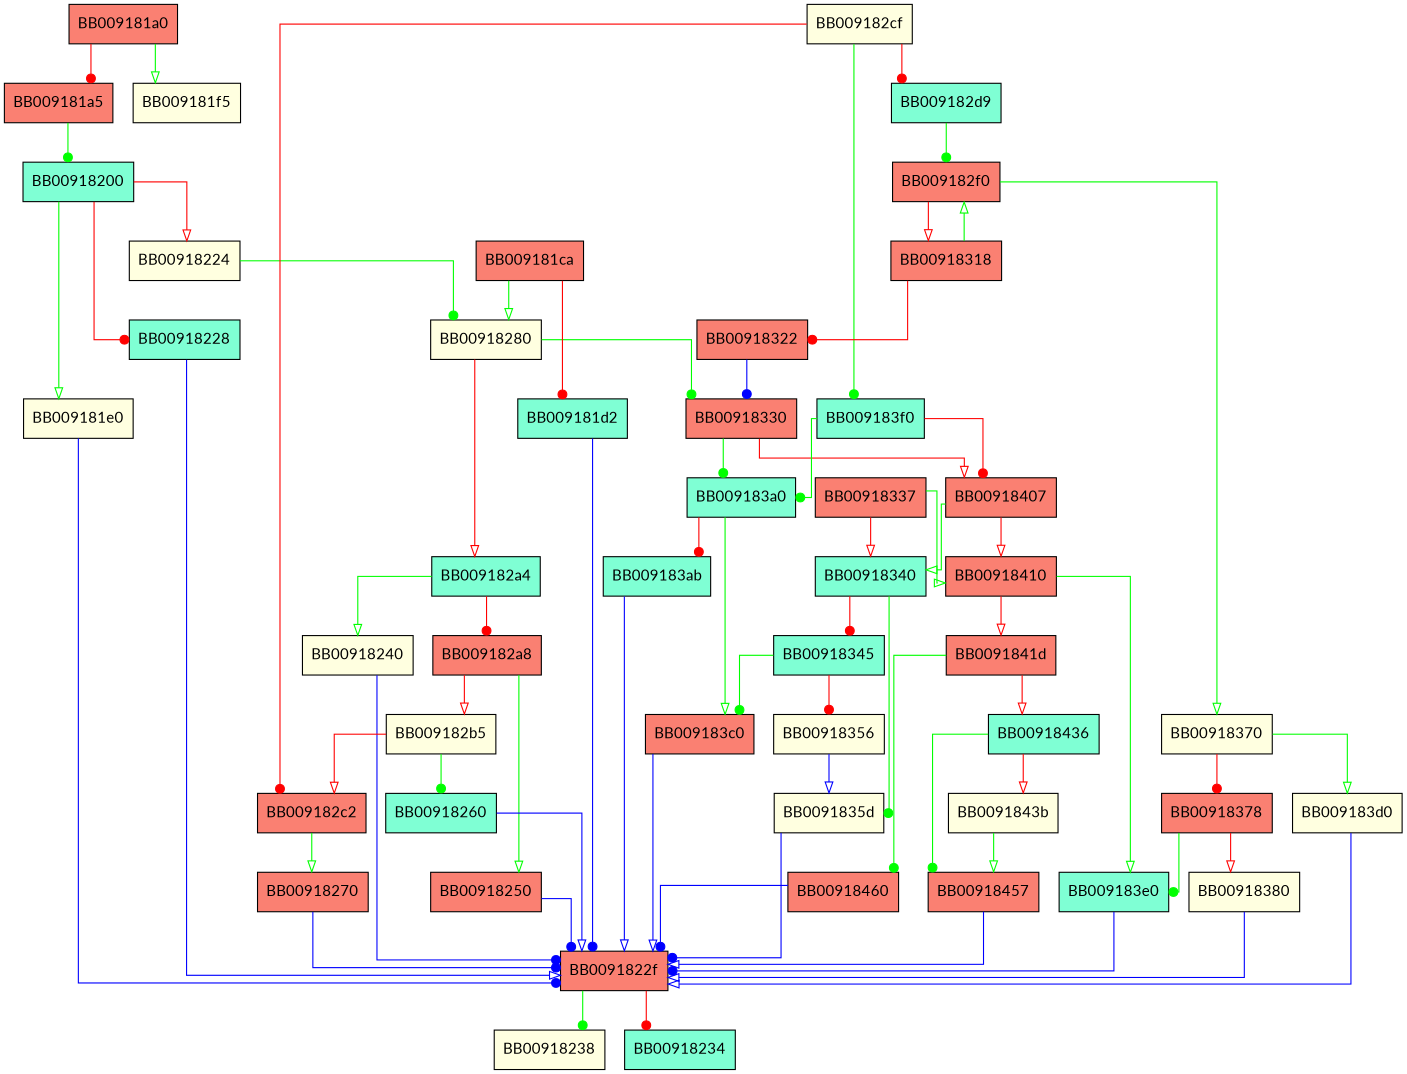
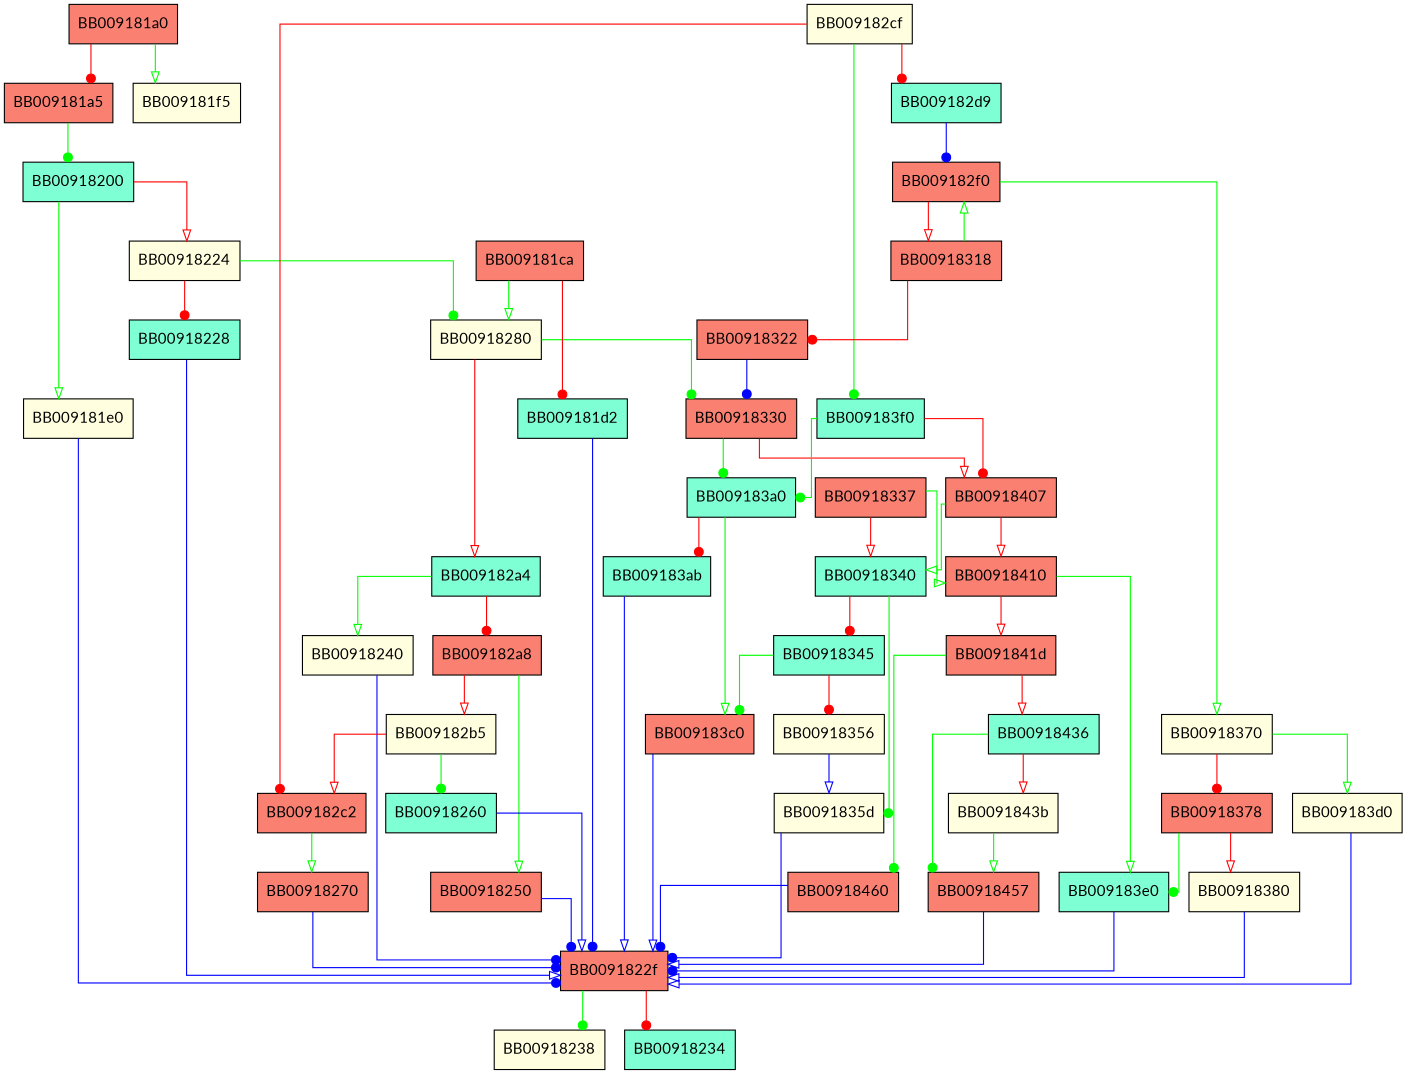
(946, 138) -> (946, 138)
(94, 284) -> (185, 296)
